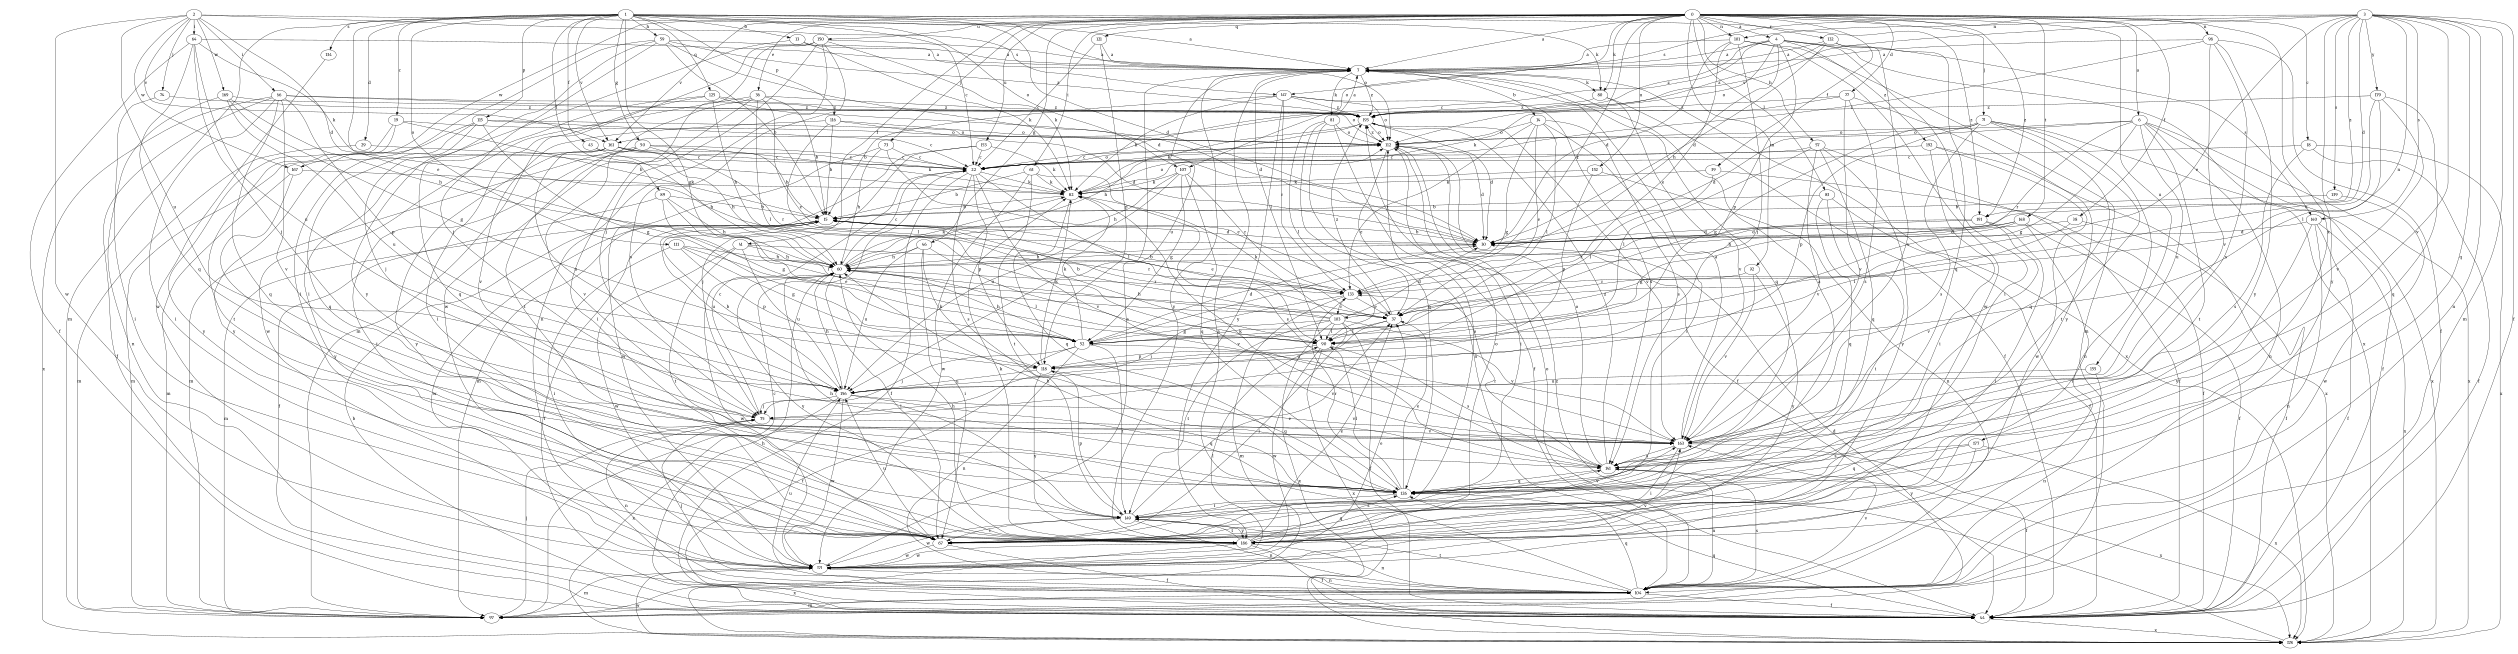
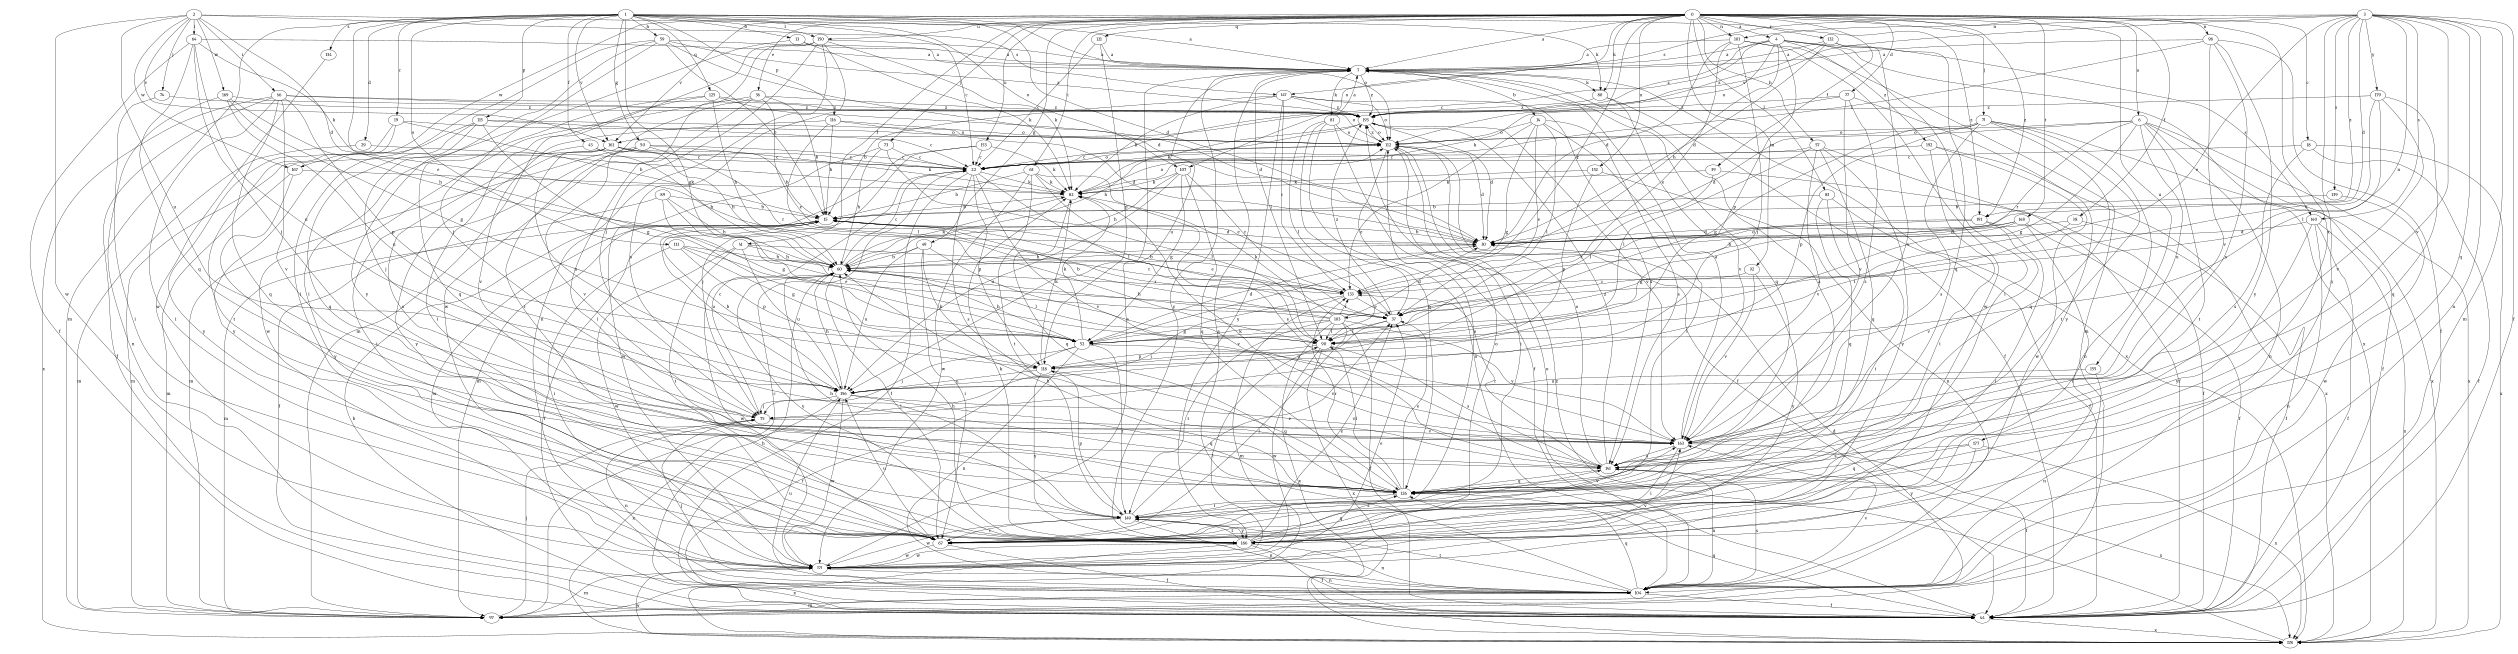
(557, 117) -> (736, 24)
(924, 245) -> (924, 245)
(998, 268) -> (1182, 252)
(1340, 305) -> (1343, 308)
none -> (957, 441)
